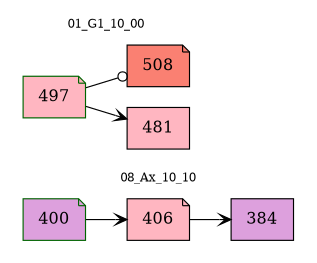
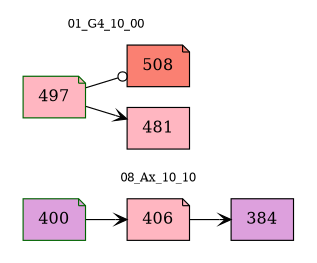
(106, 25) -> (106, 25)
